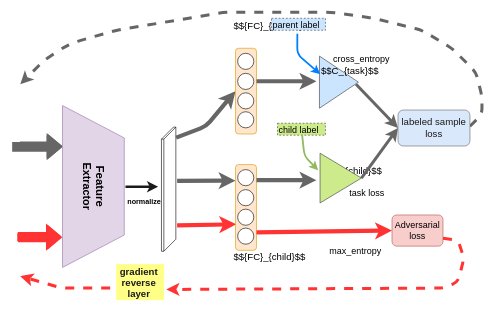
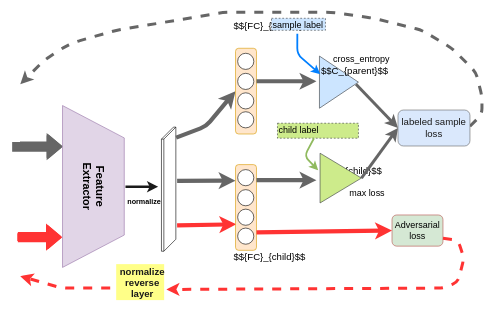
(299, 26) -> (298, 26)
(354, 71) -> (359, 71)
(302, 129) -> (318, 131)
(370, 194) -> (367, 194)
(418, 231) -> (418, 231)
(359, 251) -> none
(138, 283) -> (139, 283)
